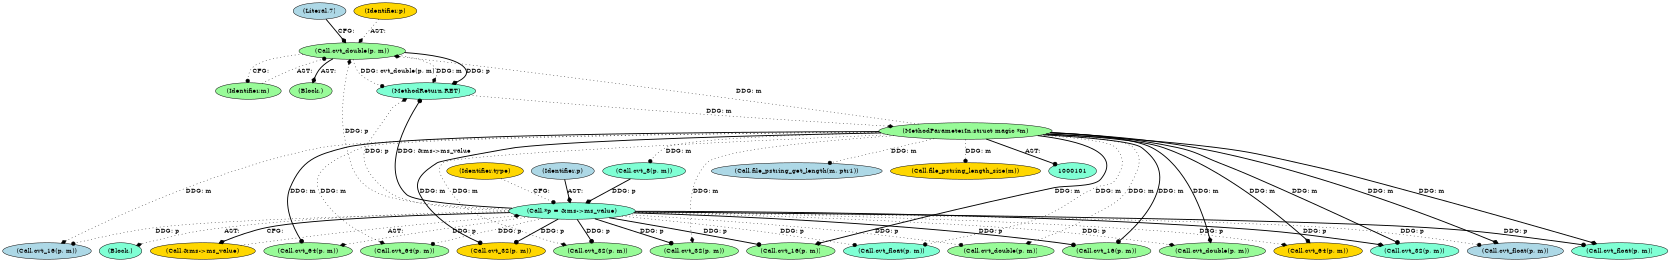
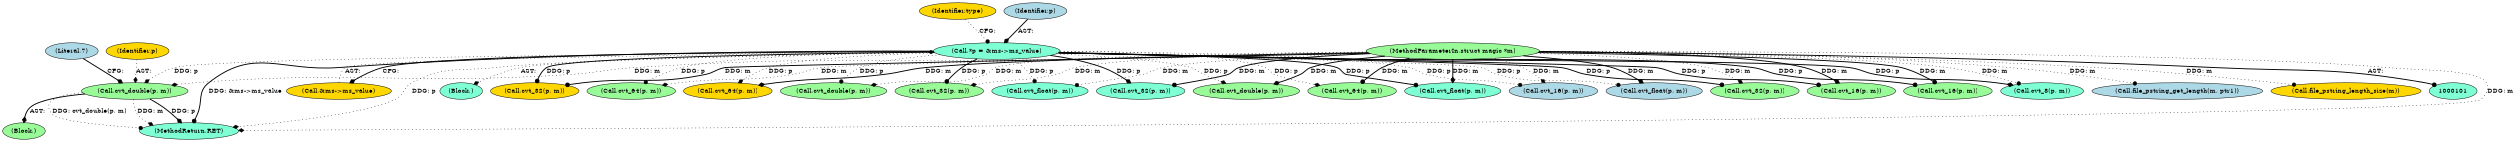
(248, 91) -> none
(678, 112) -> (1847, 118)
(611, 190) -> (1748, 63)
